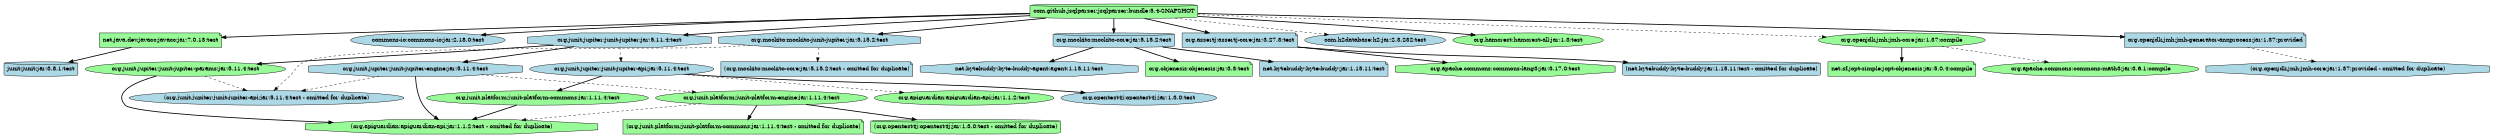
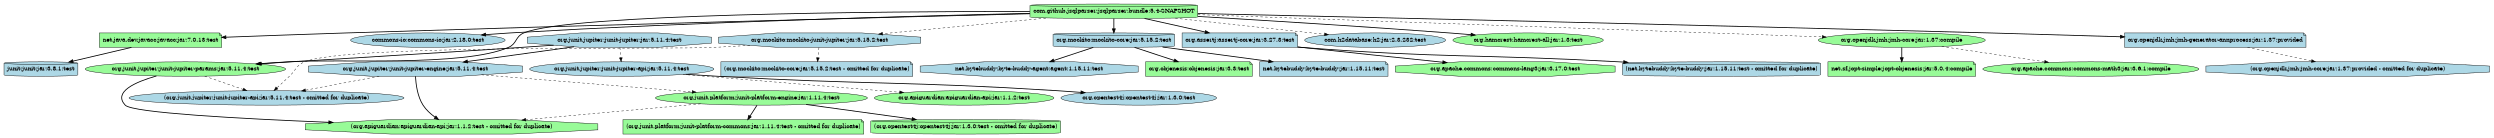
(859, 25) -> (641, 19)
(964, 26) -> (964, 26)
(537, 98) -> none
